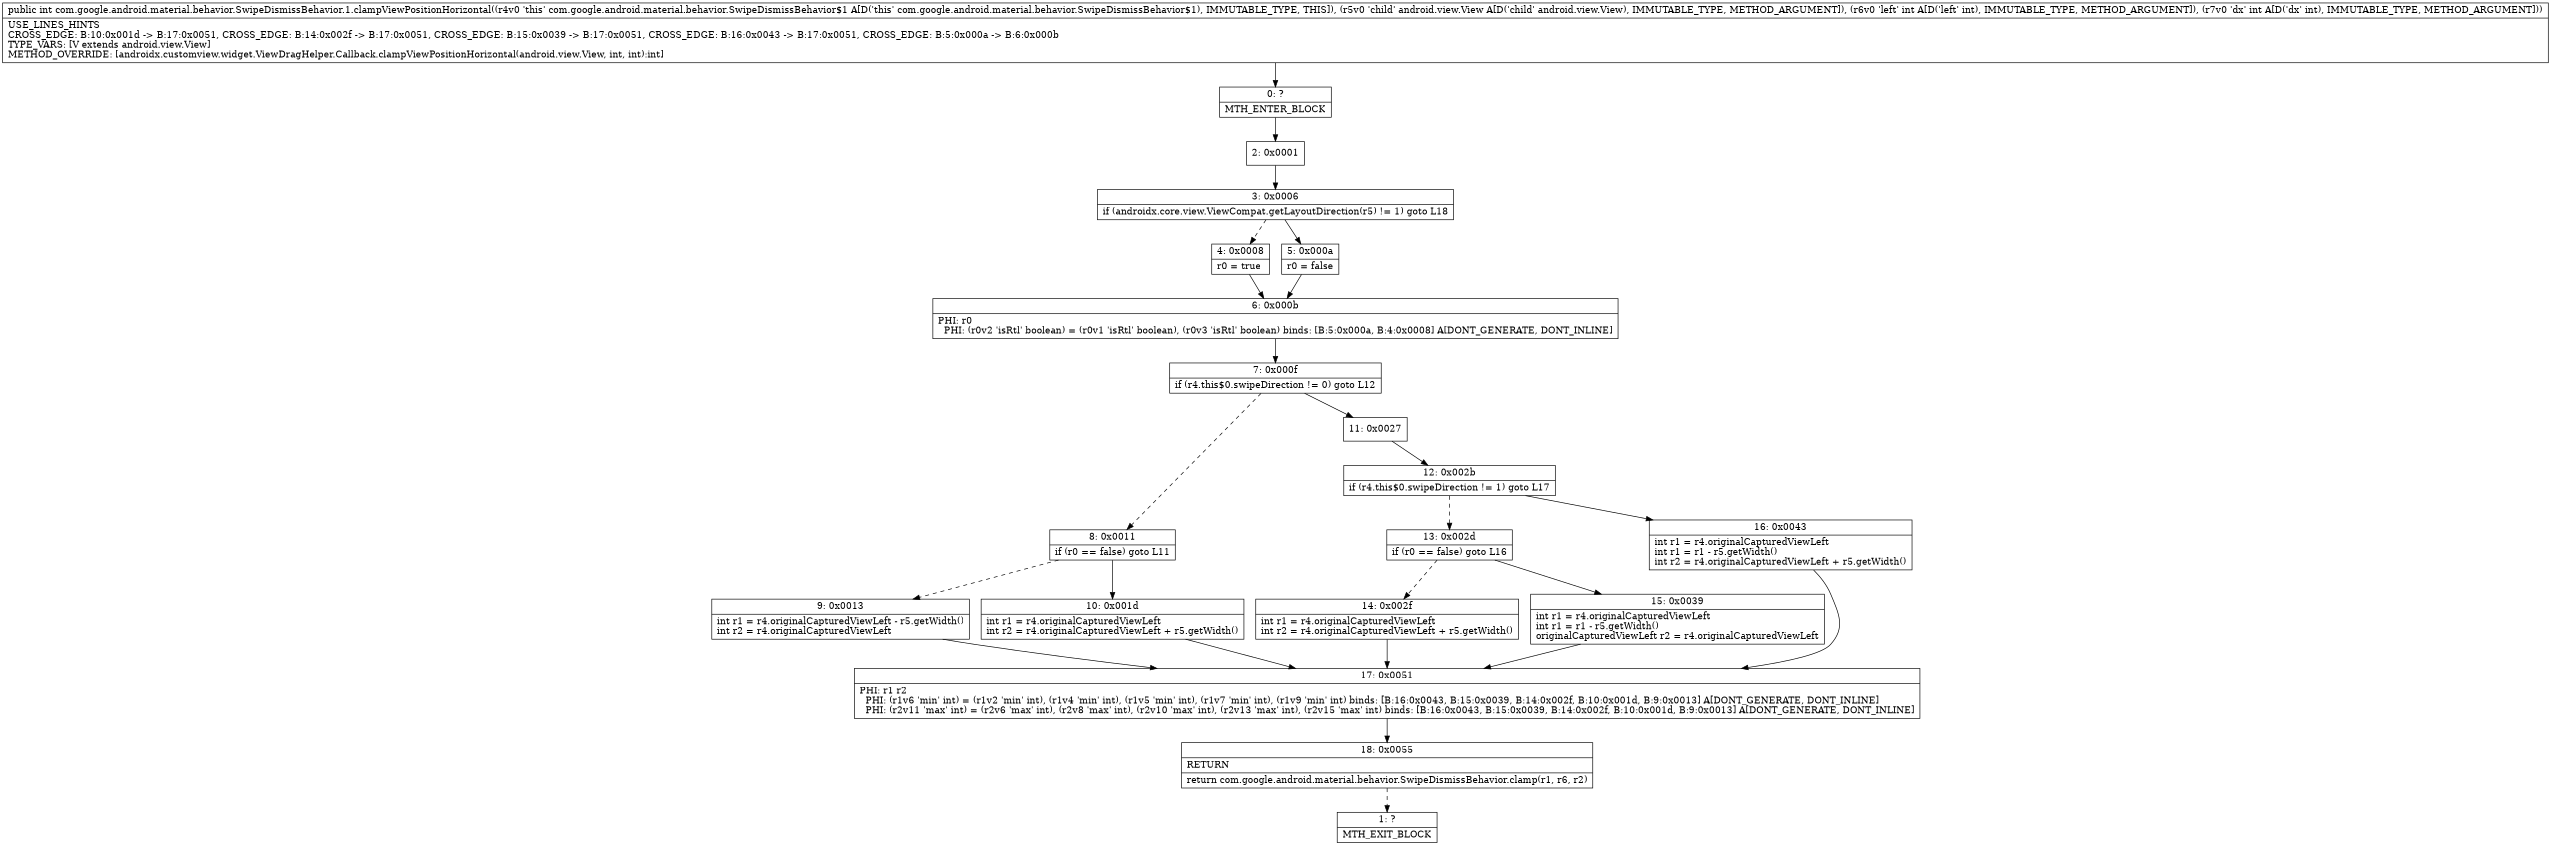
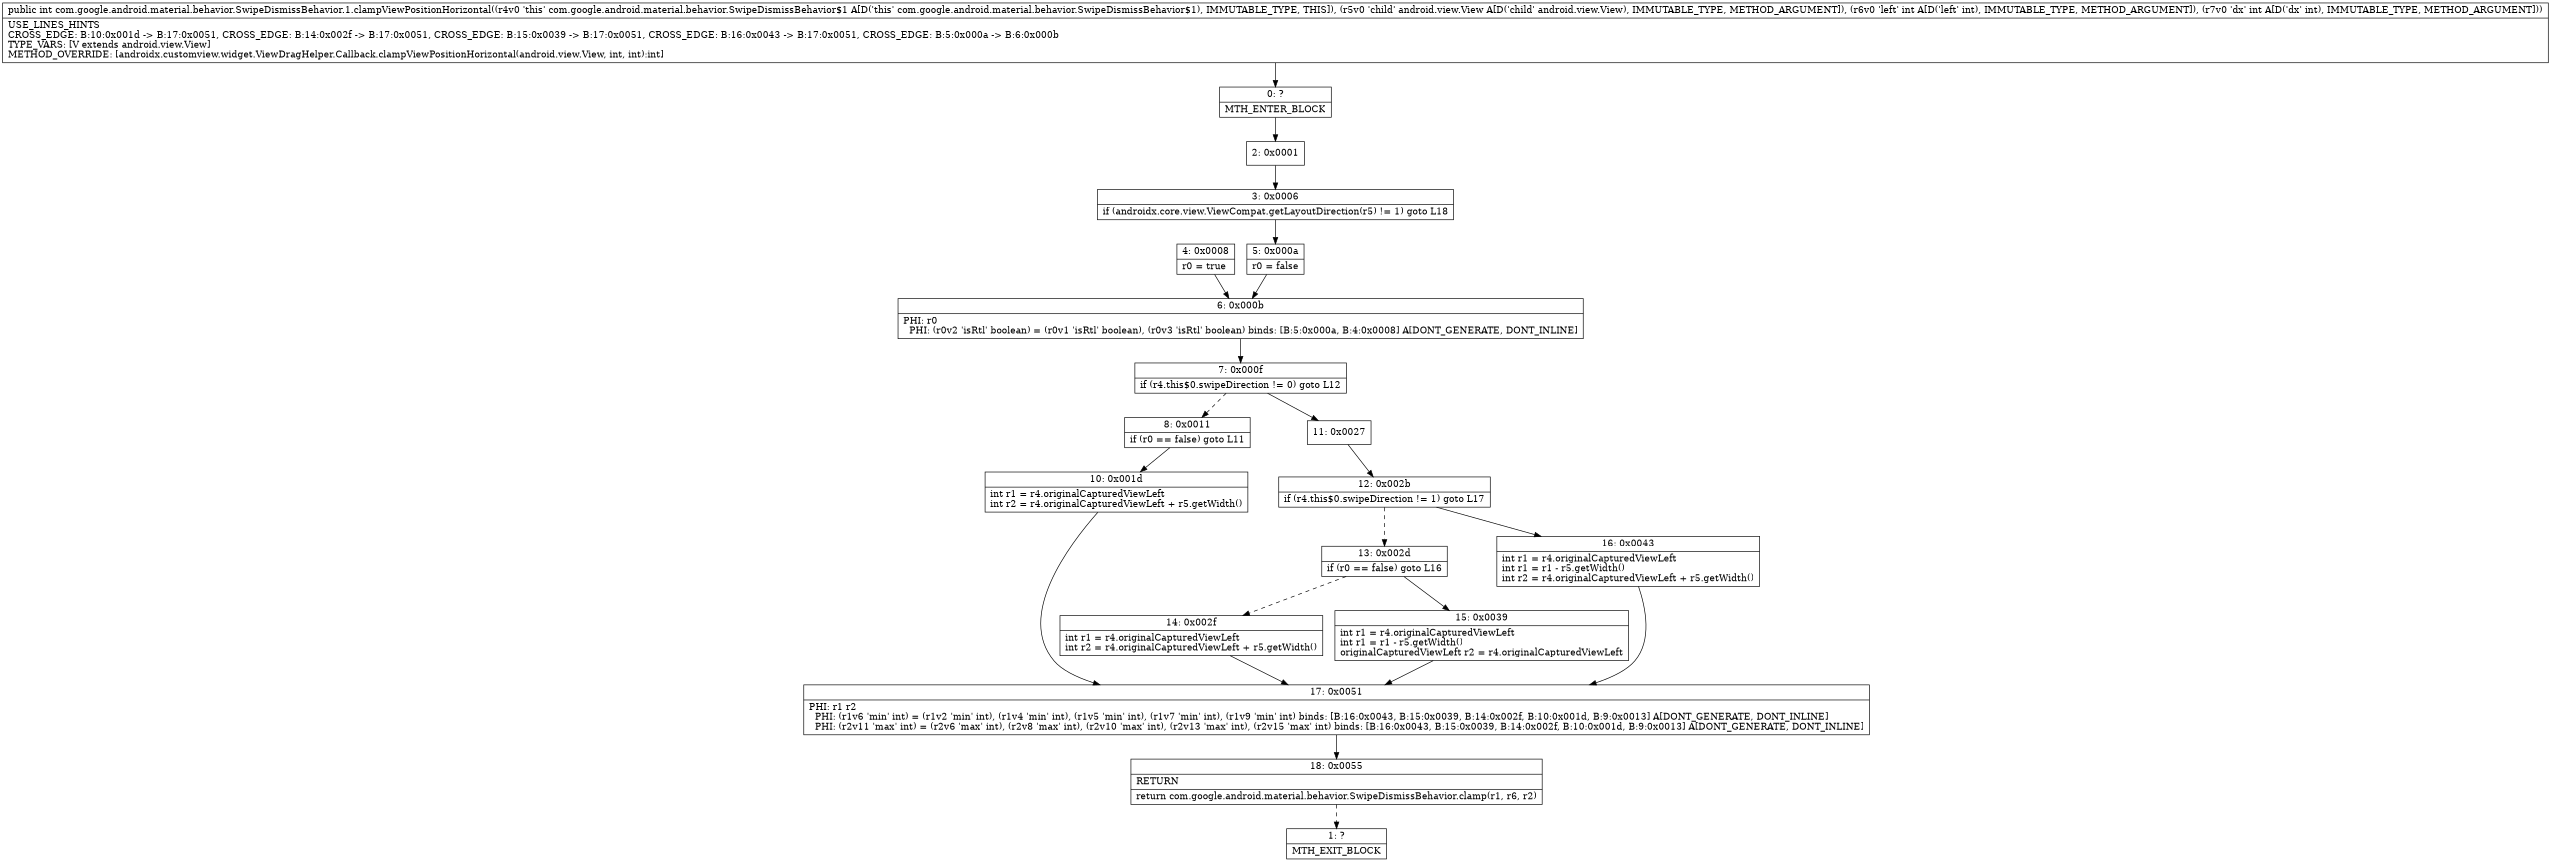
(1260, 229) -> none
(841, 619) -> none
